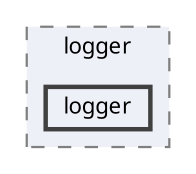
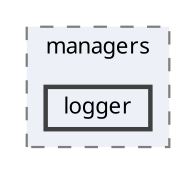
(98, 48) -> (98, 48)
